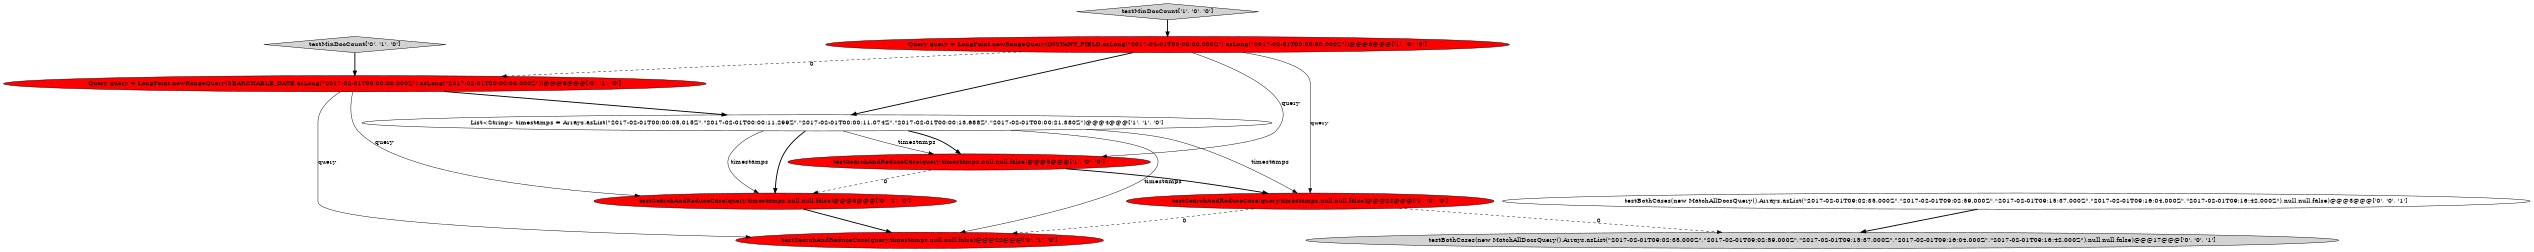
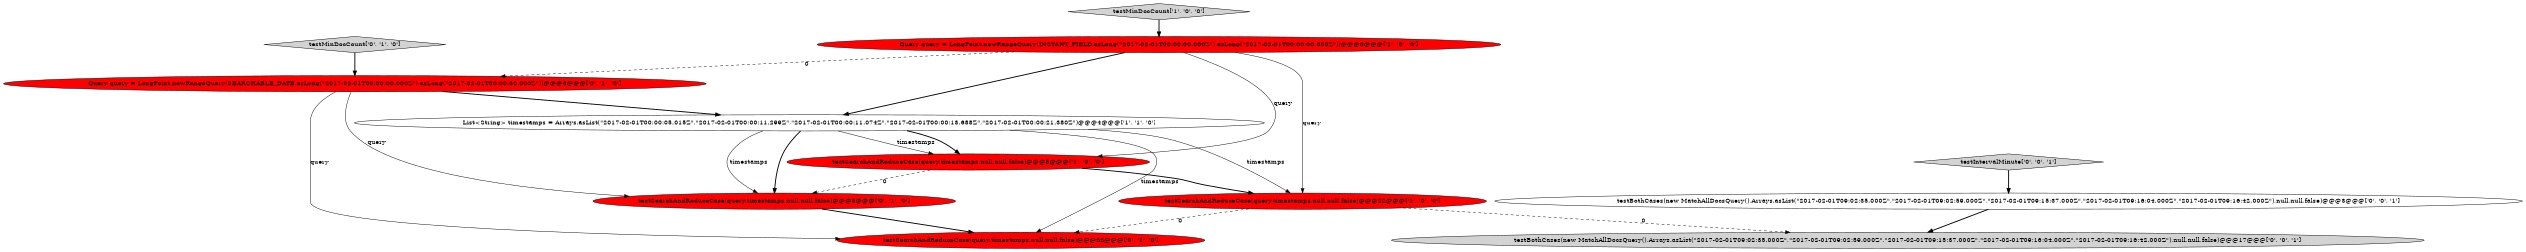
none -> (2009, 162)
